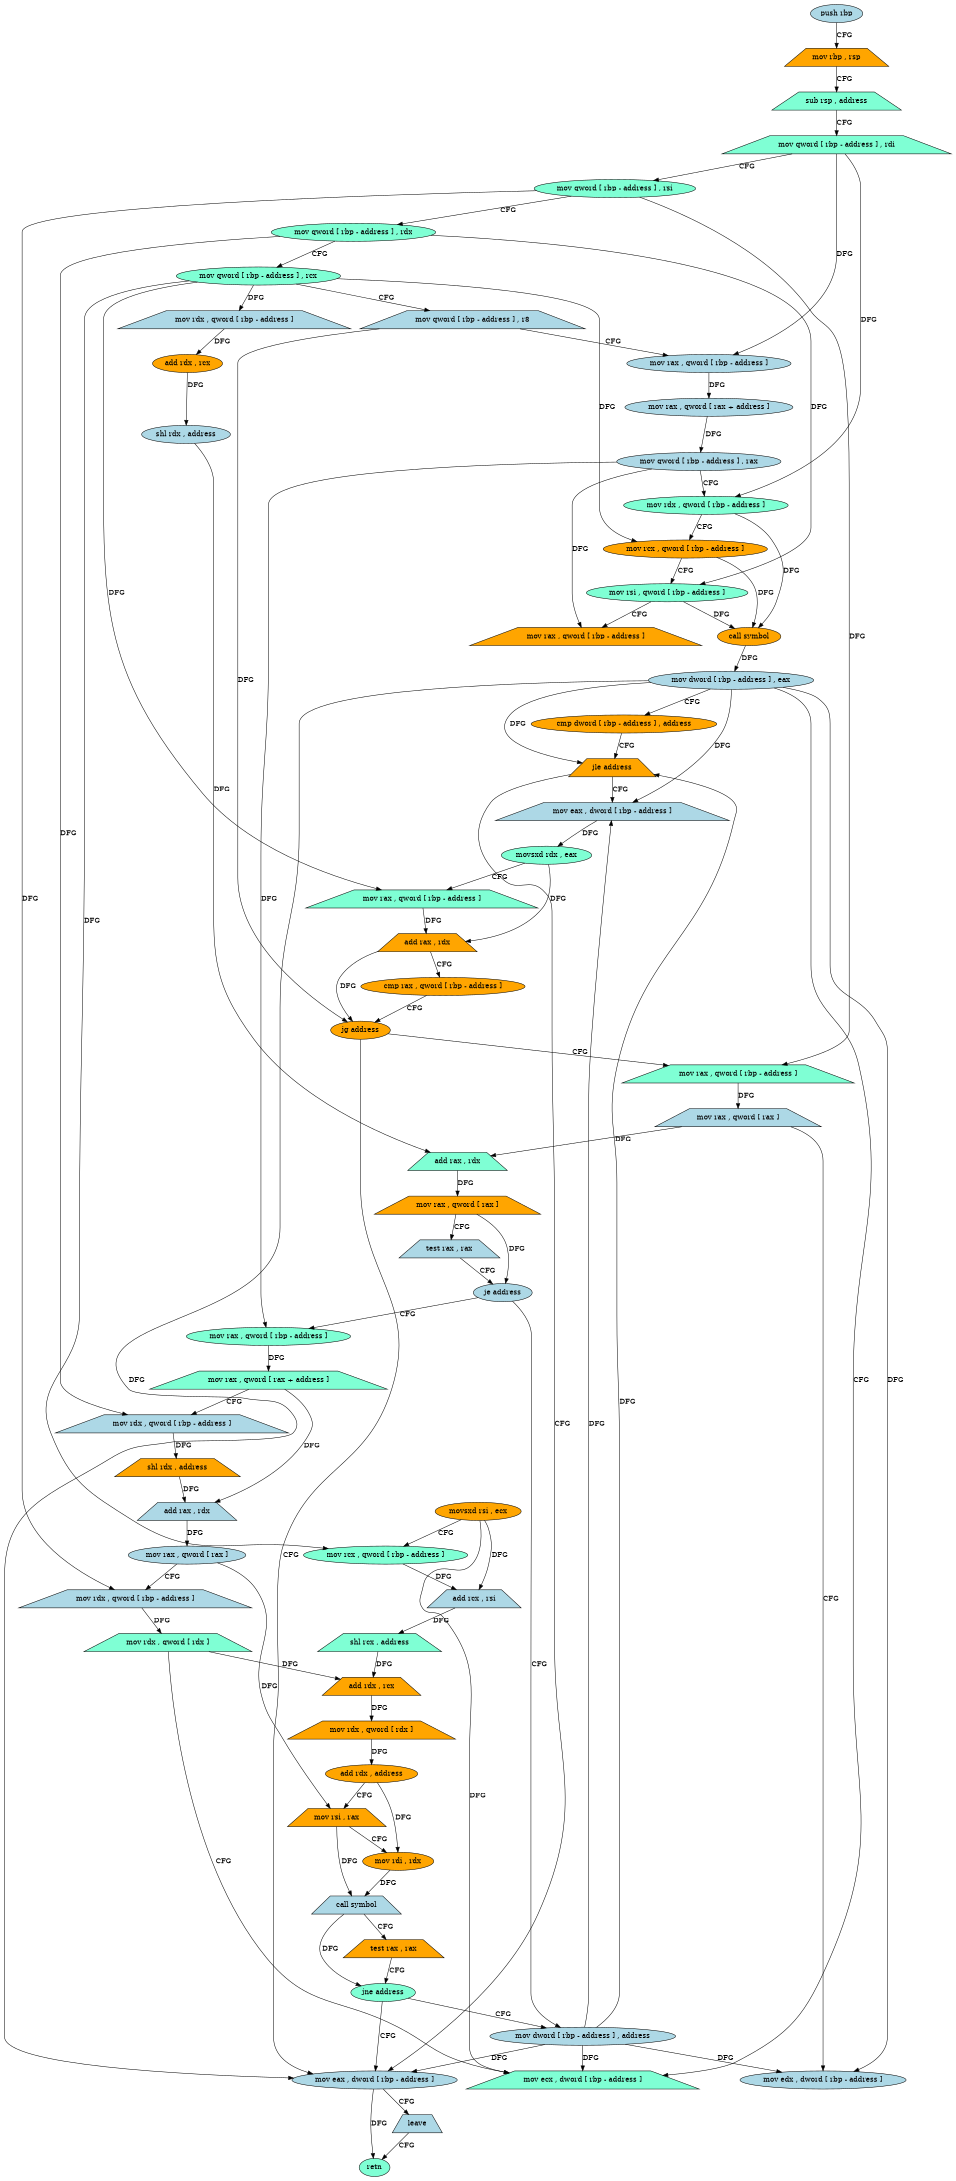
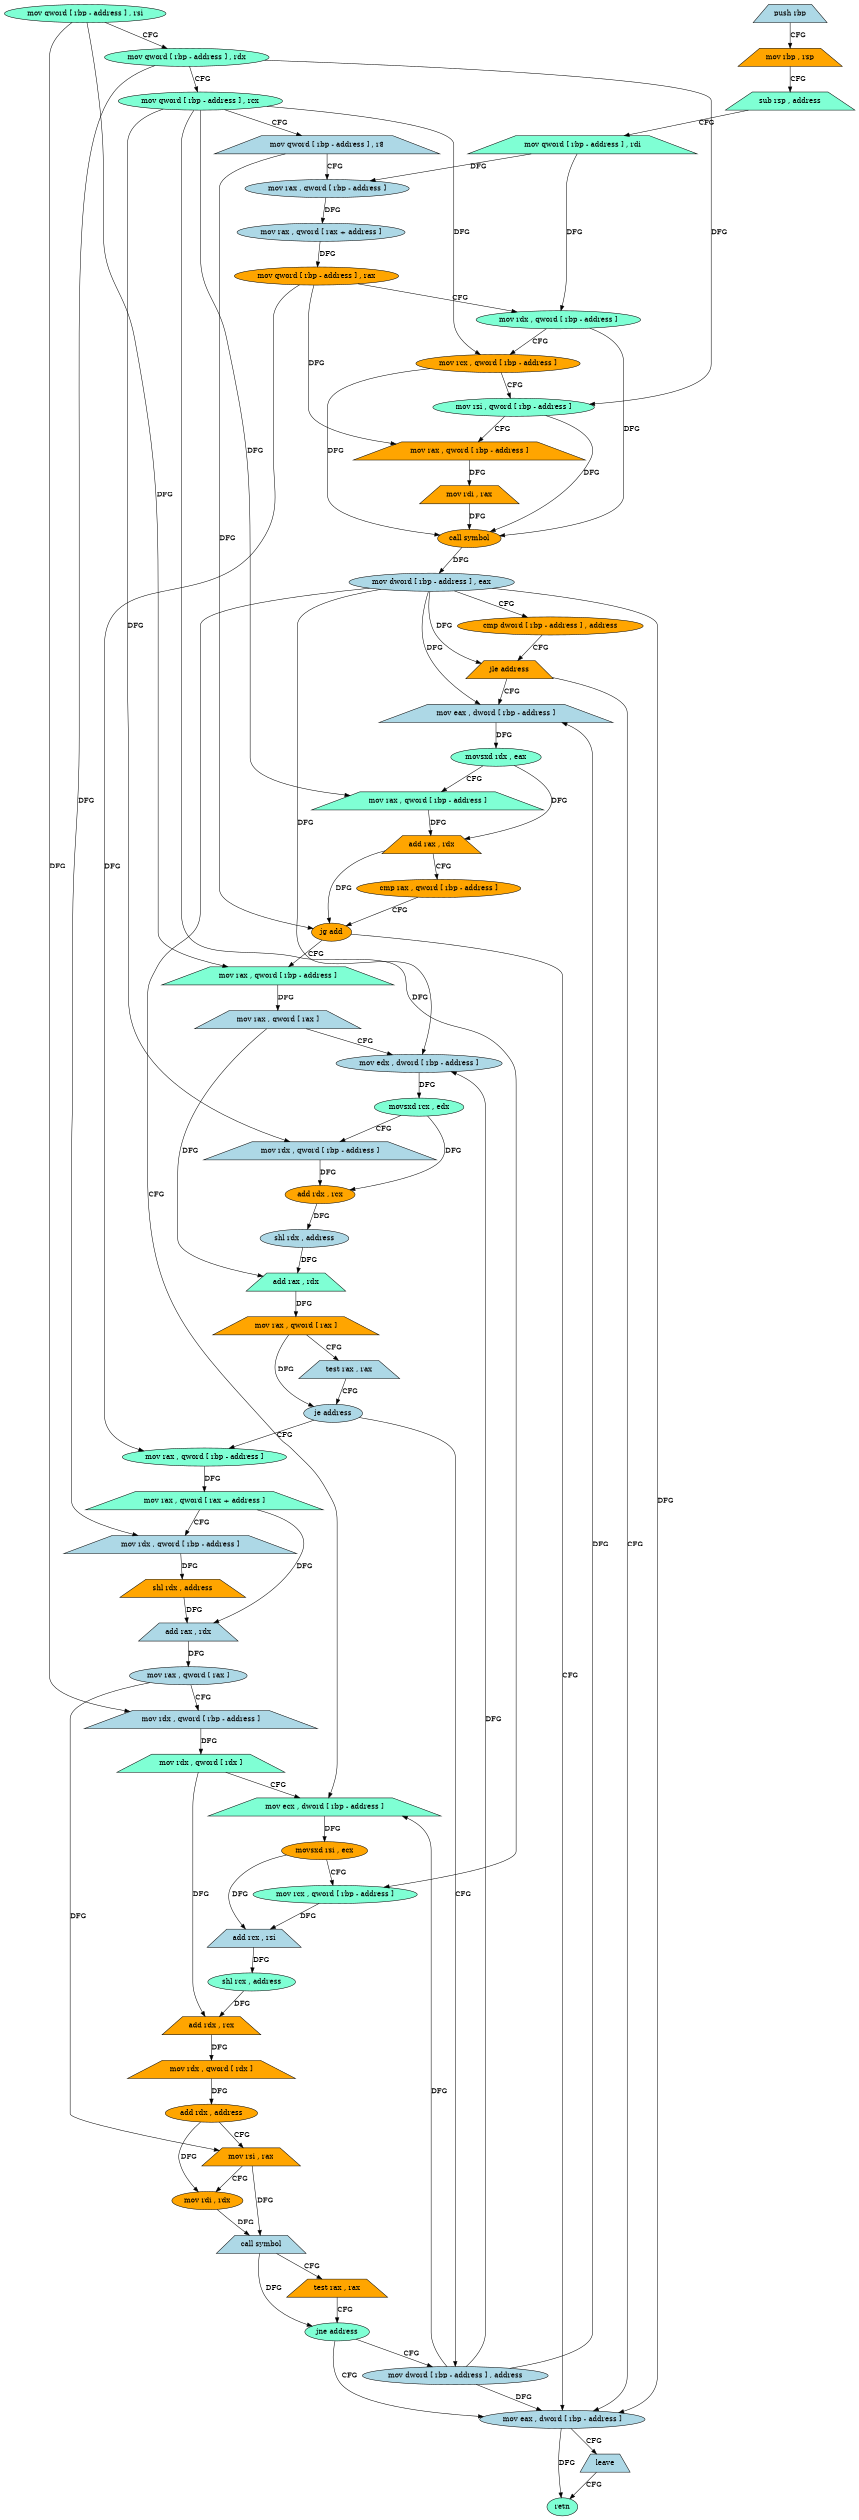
(837, 14) -> (790, 14)
(725, 167) -> none
(699, 462) -> (317, 276)
none -> (469, 495)
(360, 1030) -> (332, 932)
none -> (419, 1107)
(618, 1364) -> none
(380, 1643) -> (252, 1982)
(470, 1776) -> (325, 1826)
